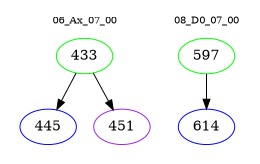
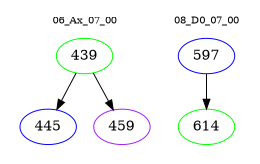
(85, 56) -> (85, 56)
(206, 56) -> (206, 56)
(122, 127) -> (122, 127)
(206, 127) -> (206, 127)
